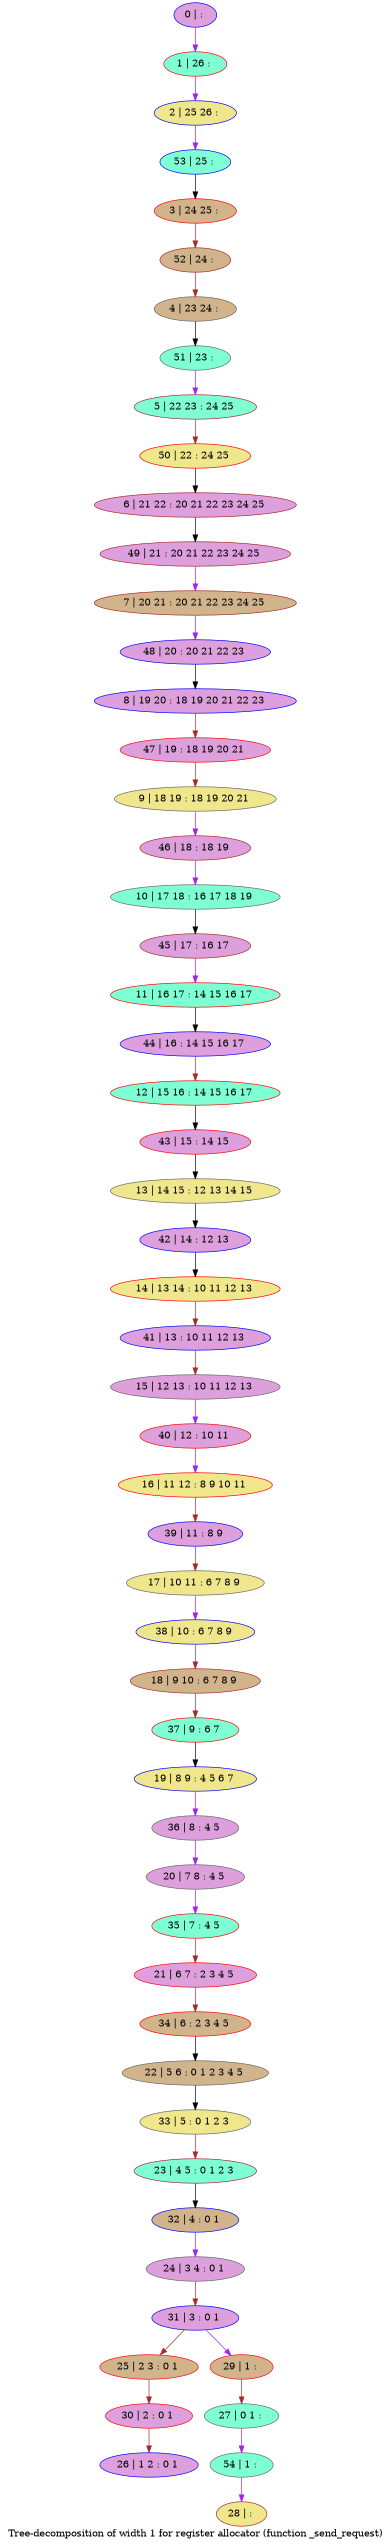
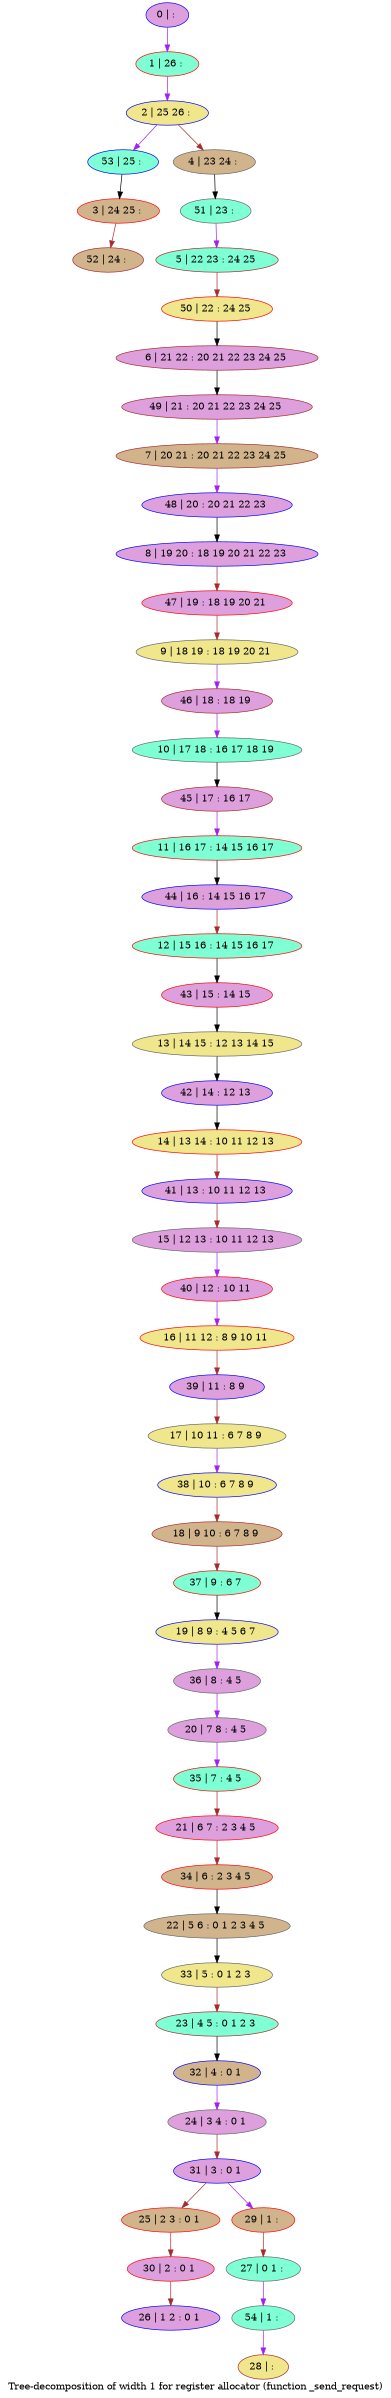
(195, 281) -> (188, 135)
